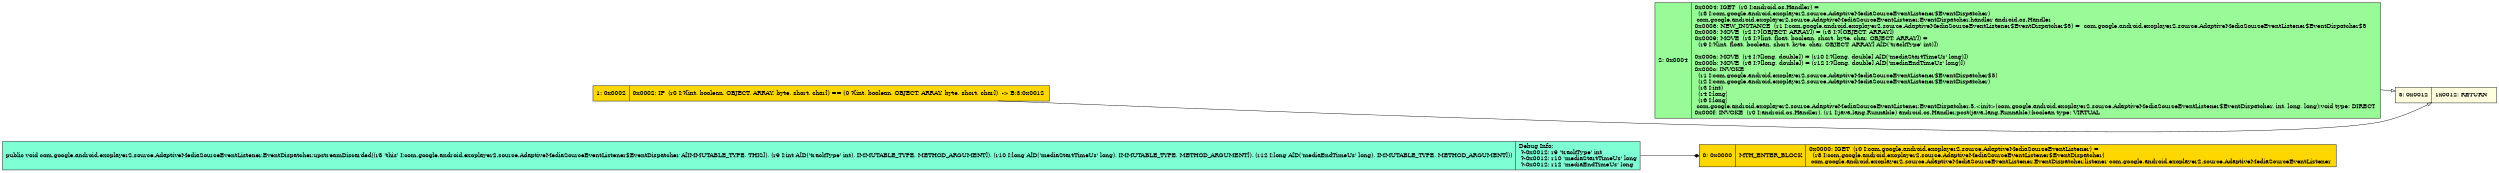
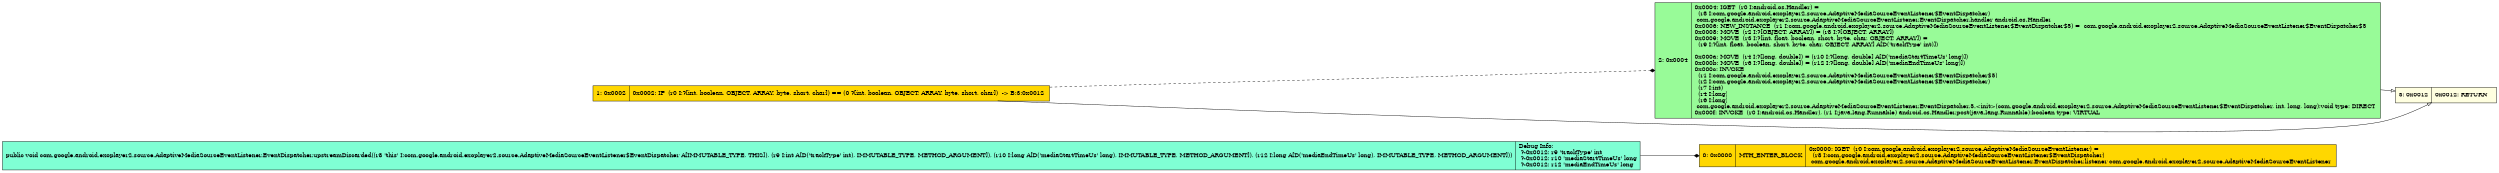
none -> (1350, 79)
(1709, 88) -> (1709, 88)
(2464, 95) -> (2464, 95)
